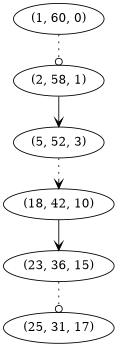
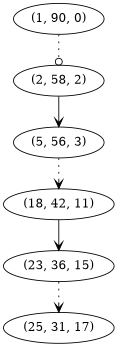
(59, 19) -> (59, 19)
(59, 81) -> (59, 81)
(59, 142) -> (59, 142)
(59, 204) -> (59, 204)
(59, 294) -> (59, 294)
